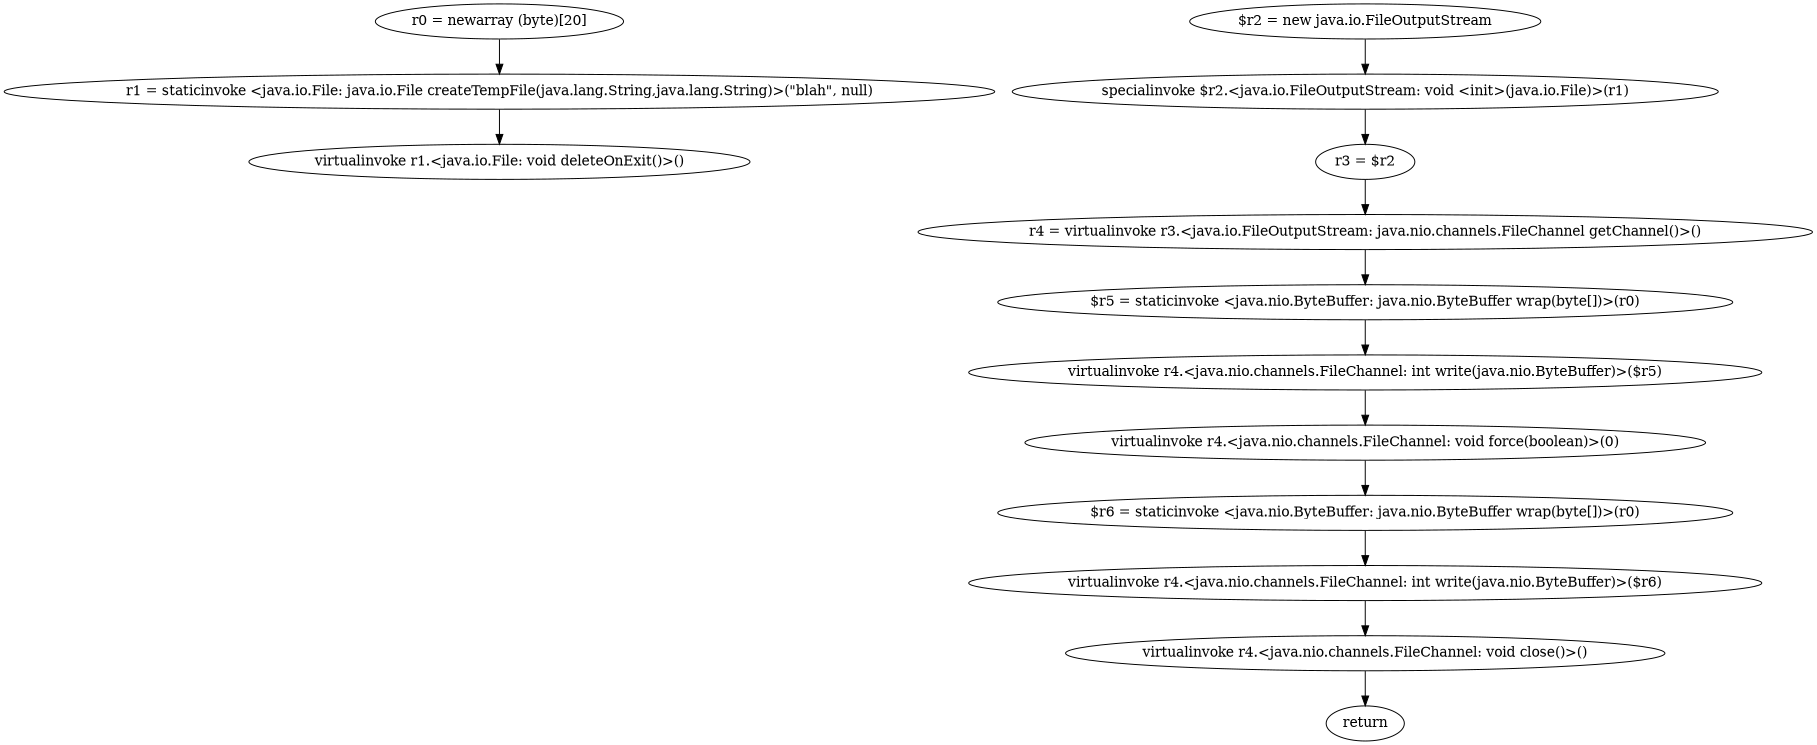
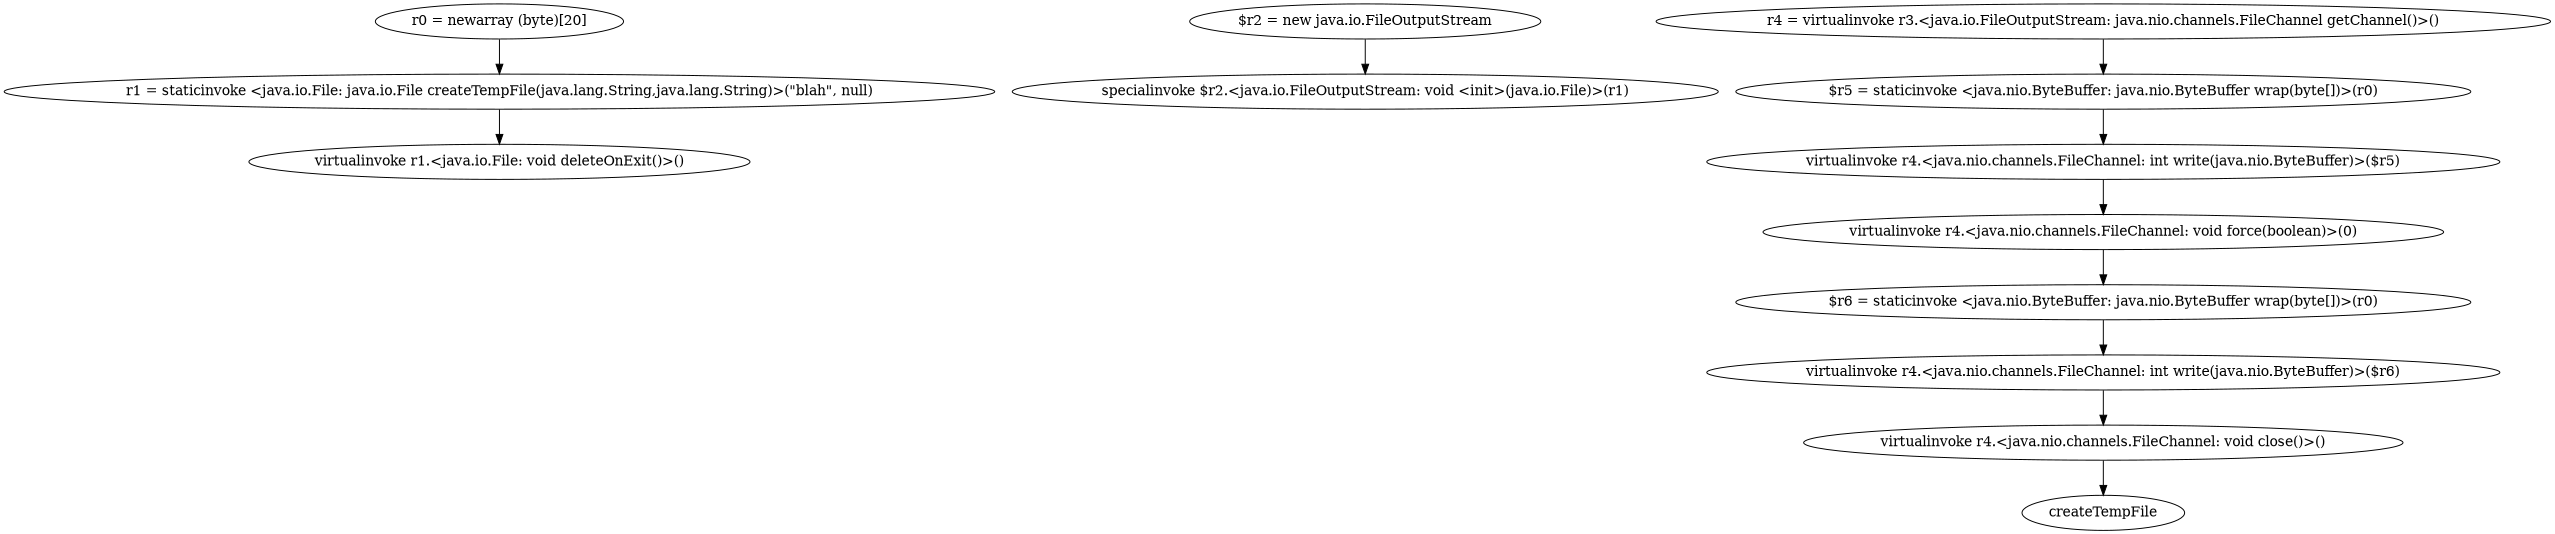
(1365, 162) -> none
(1365, 723) -> (2103, 513)
